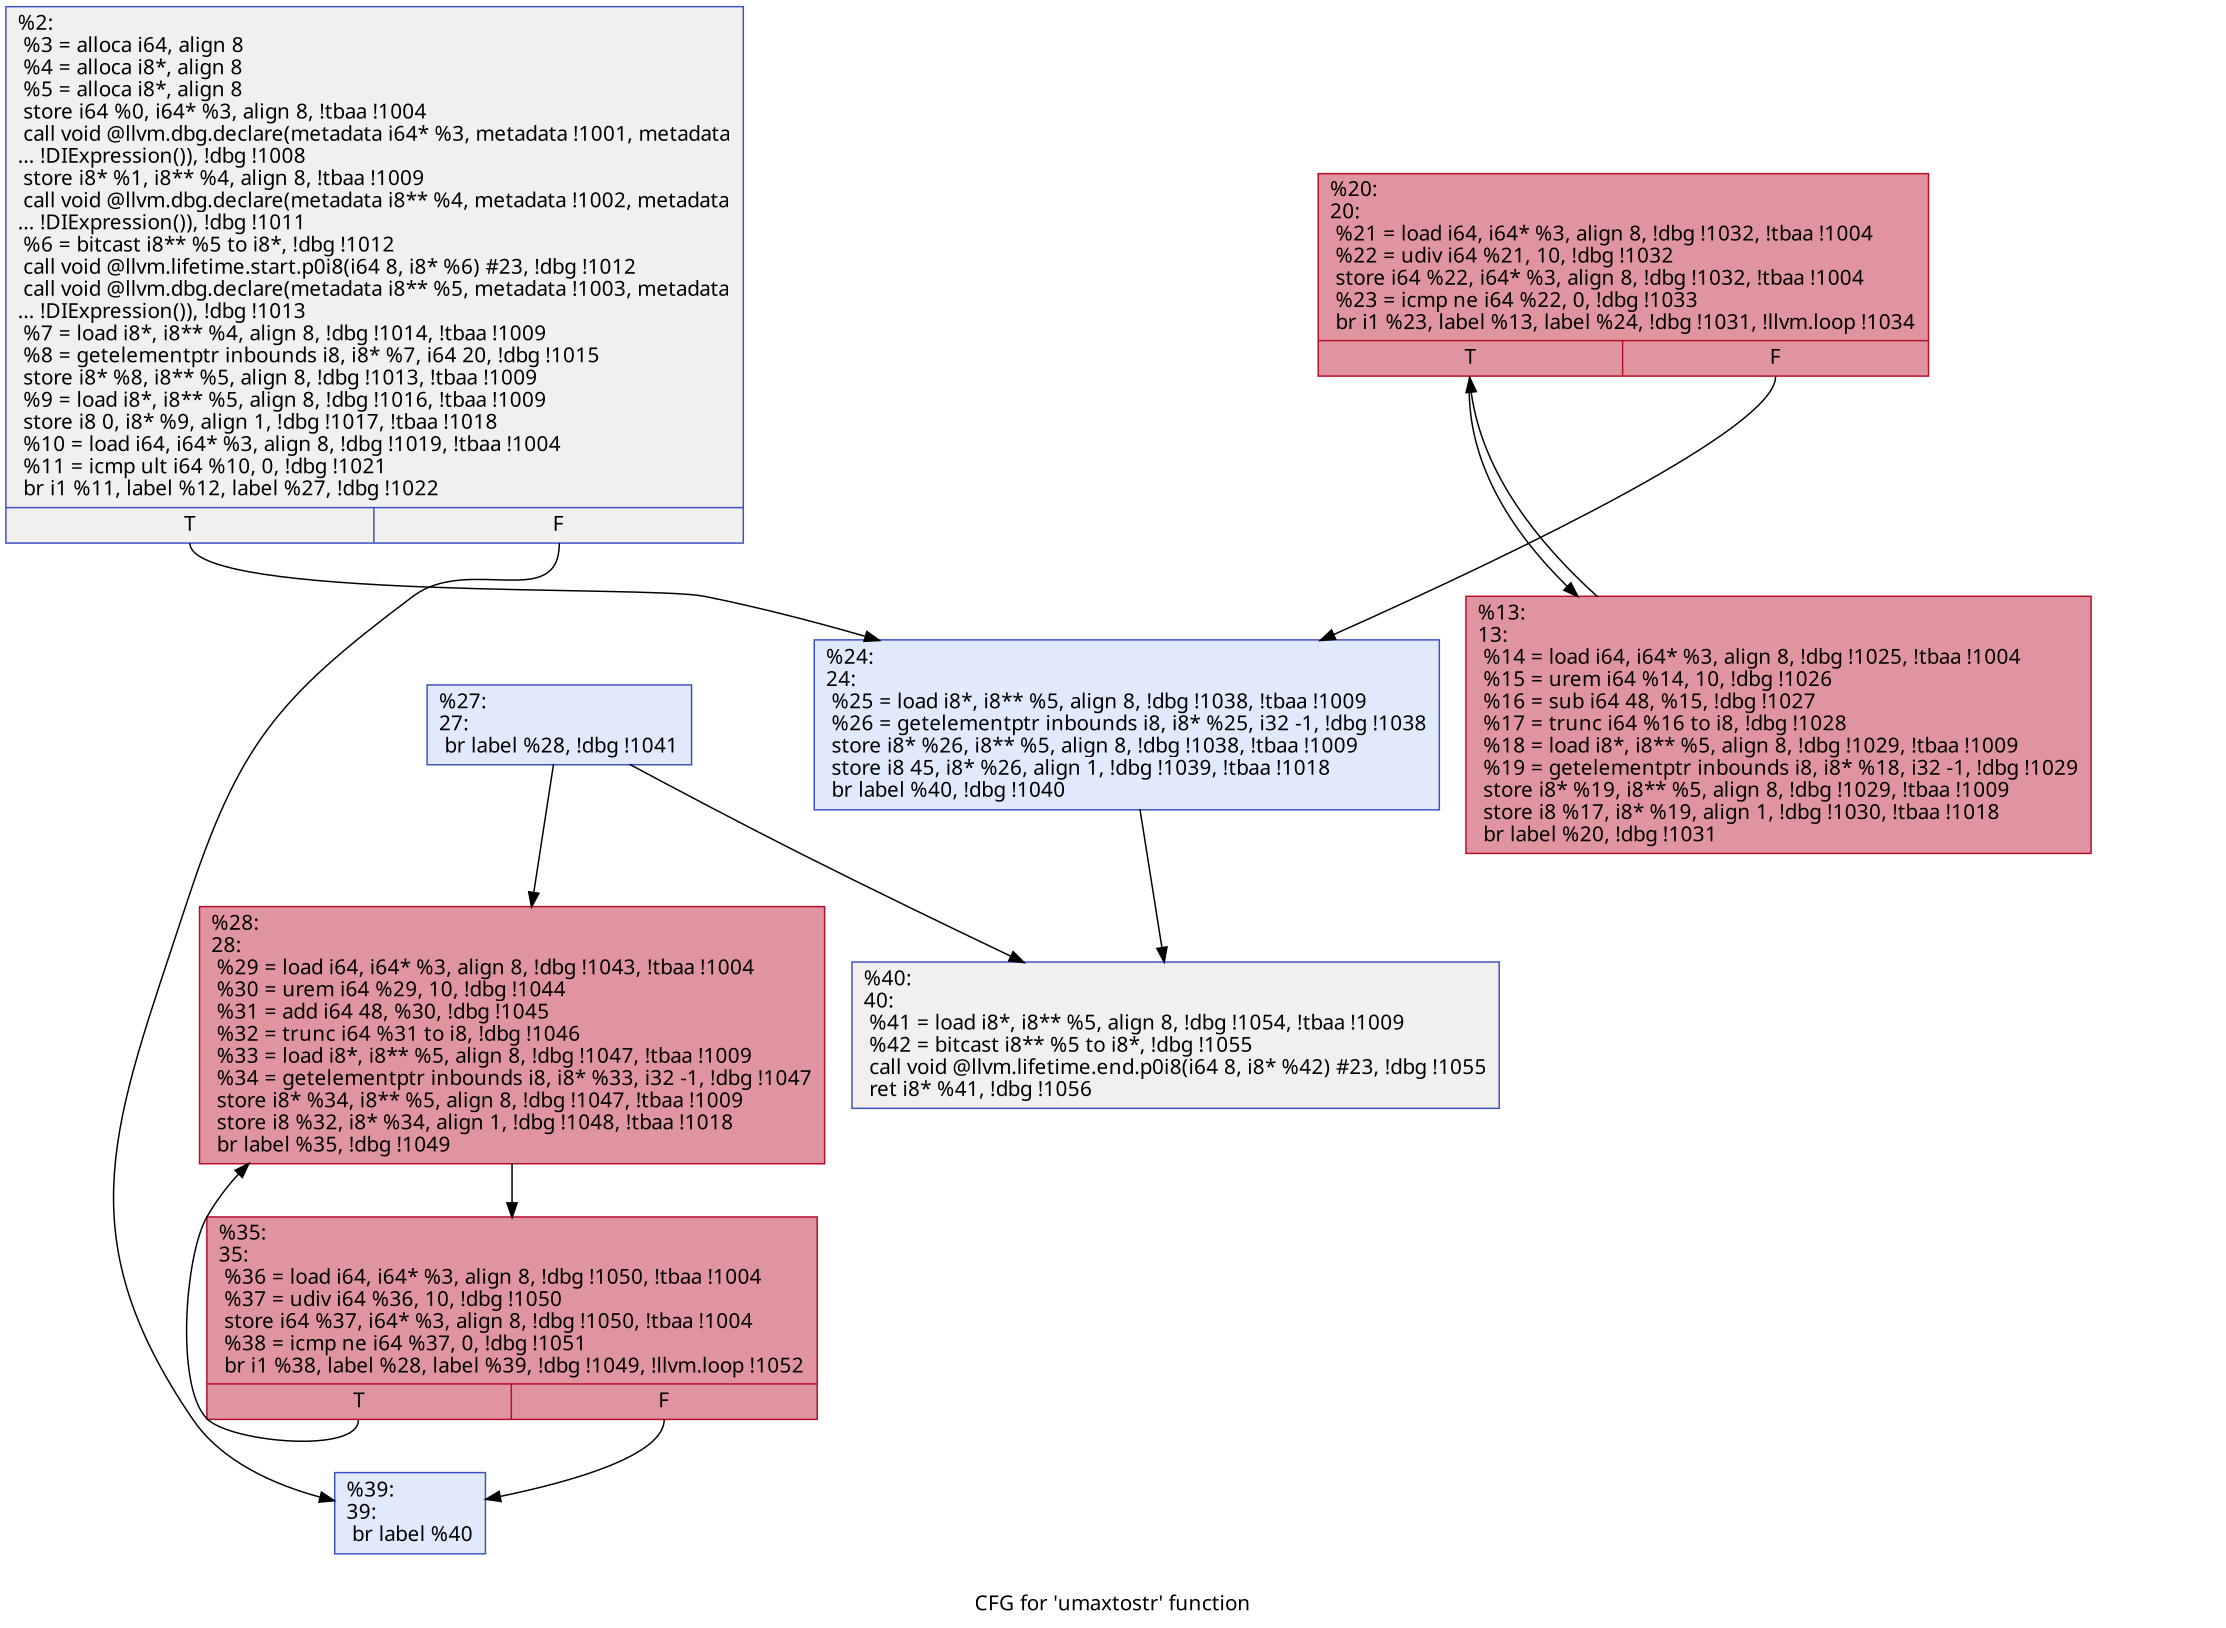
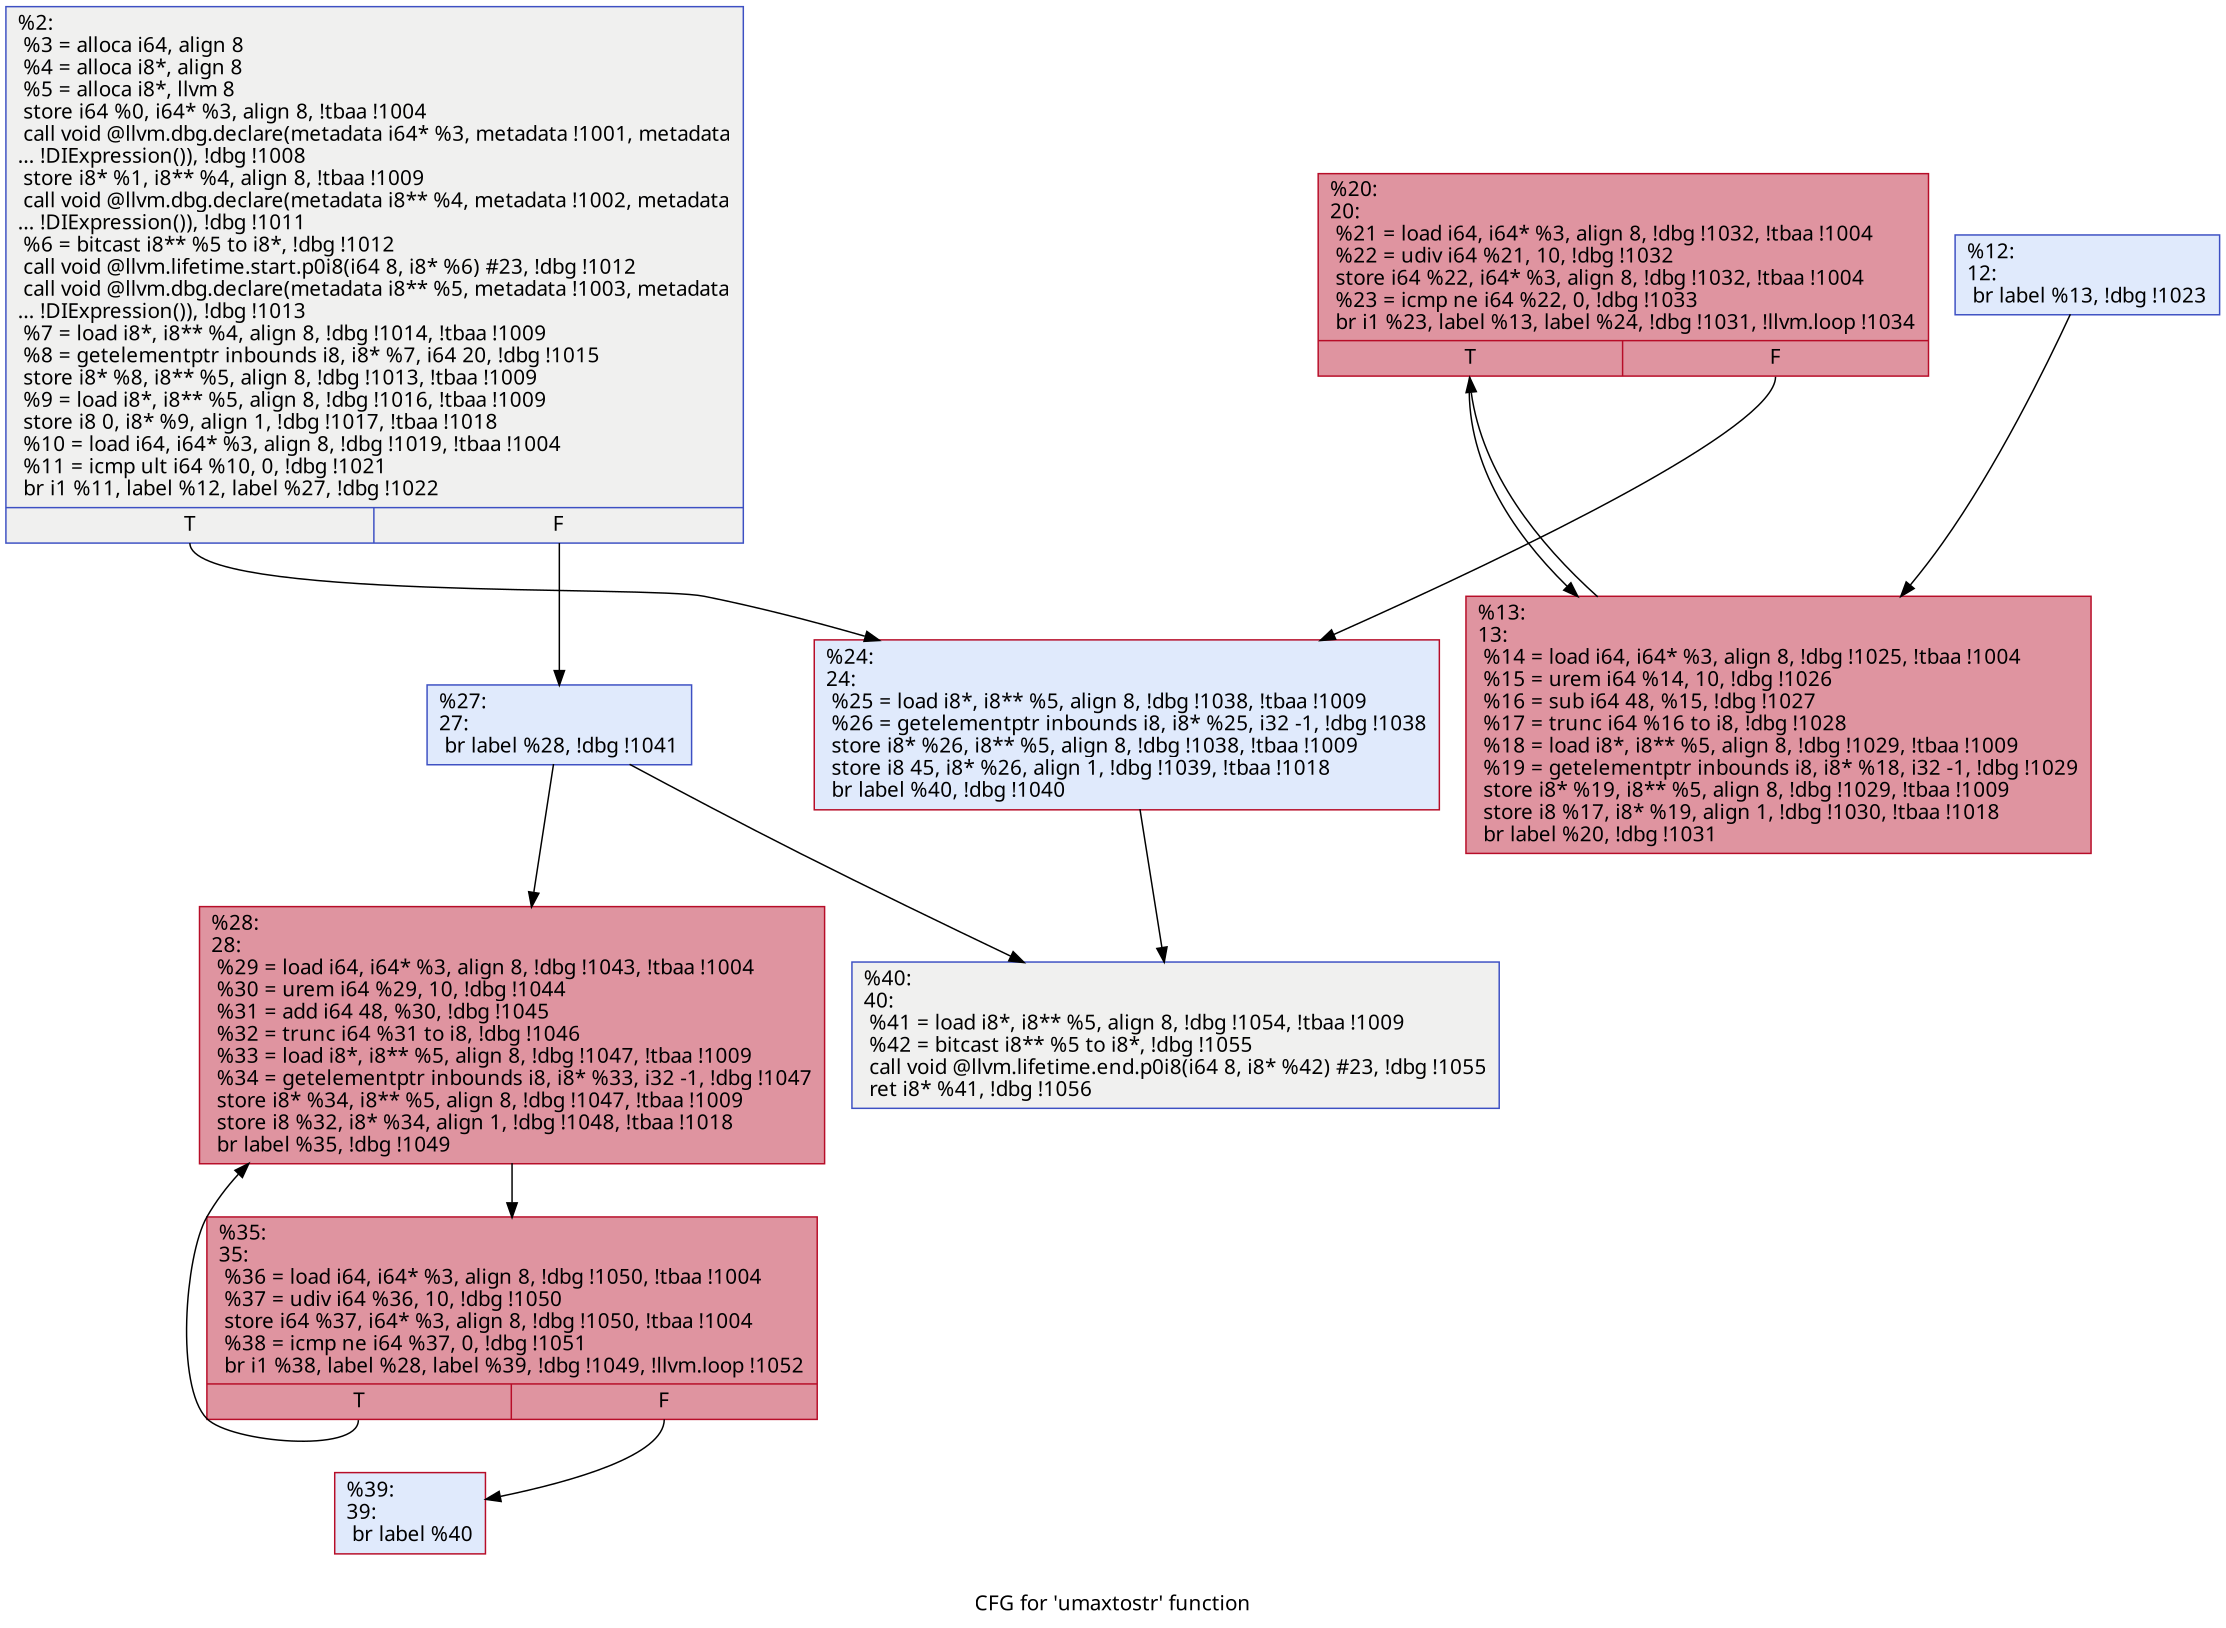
(131, 90) -> (127, 90)
none -> (2087, 275)
(1127, 725) -> (1127, 725)
(166, 967) -> (559, 607)
(410, 1513) -> (410, 1513)
